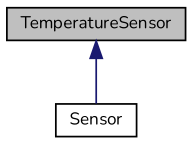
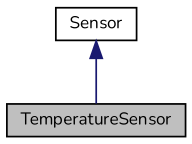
(96, 81) -> (96, 81)
